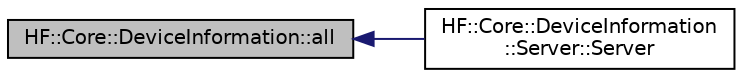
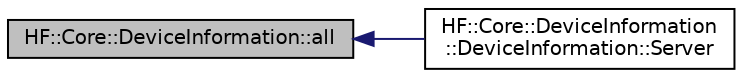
(580, 39) -> (580, 39)
